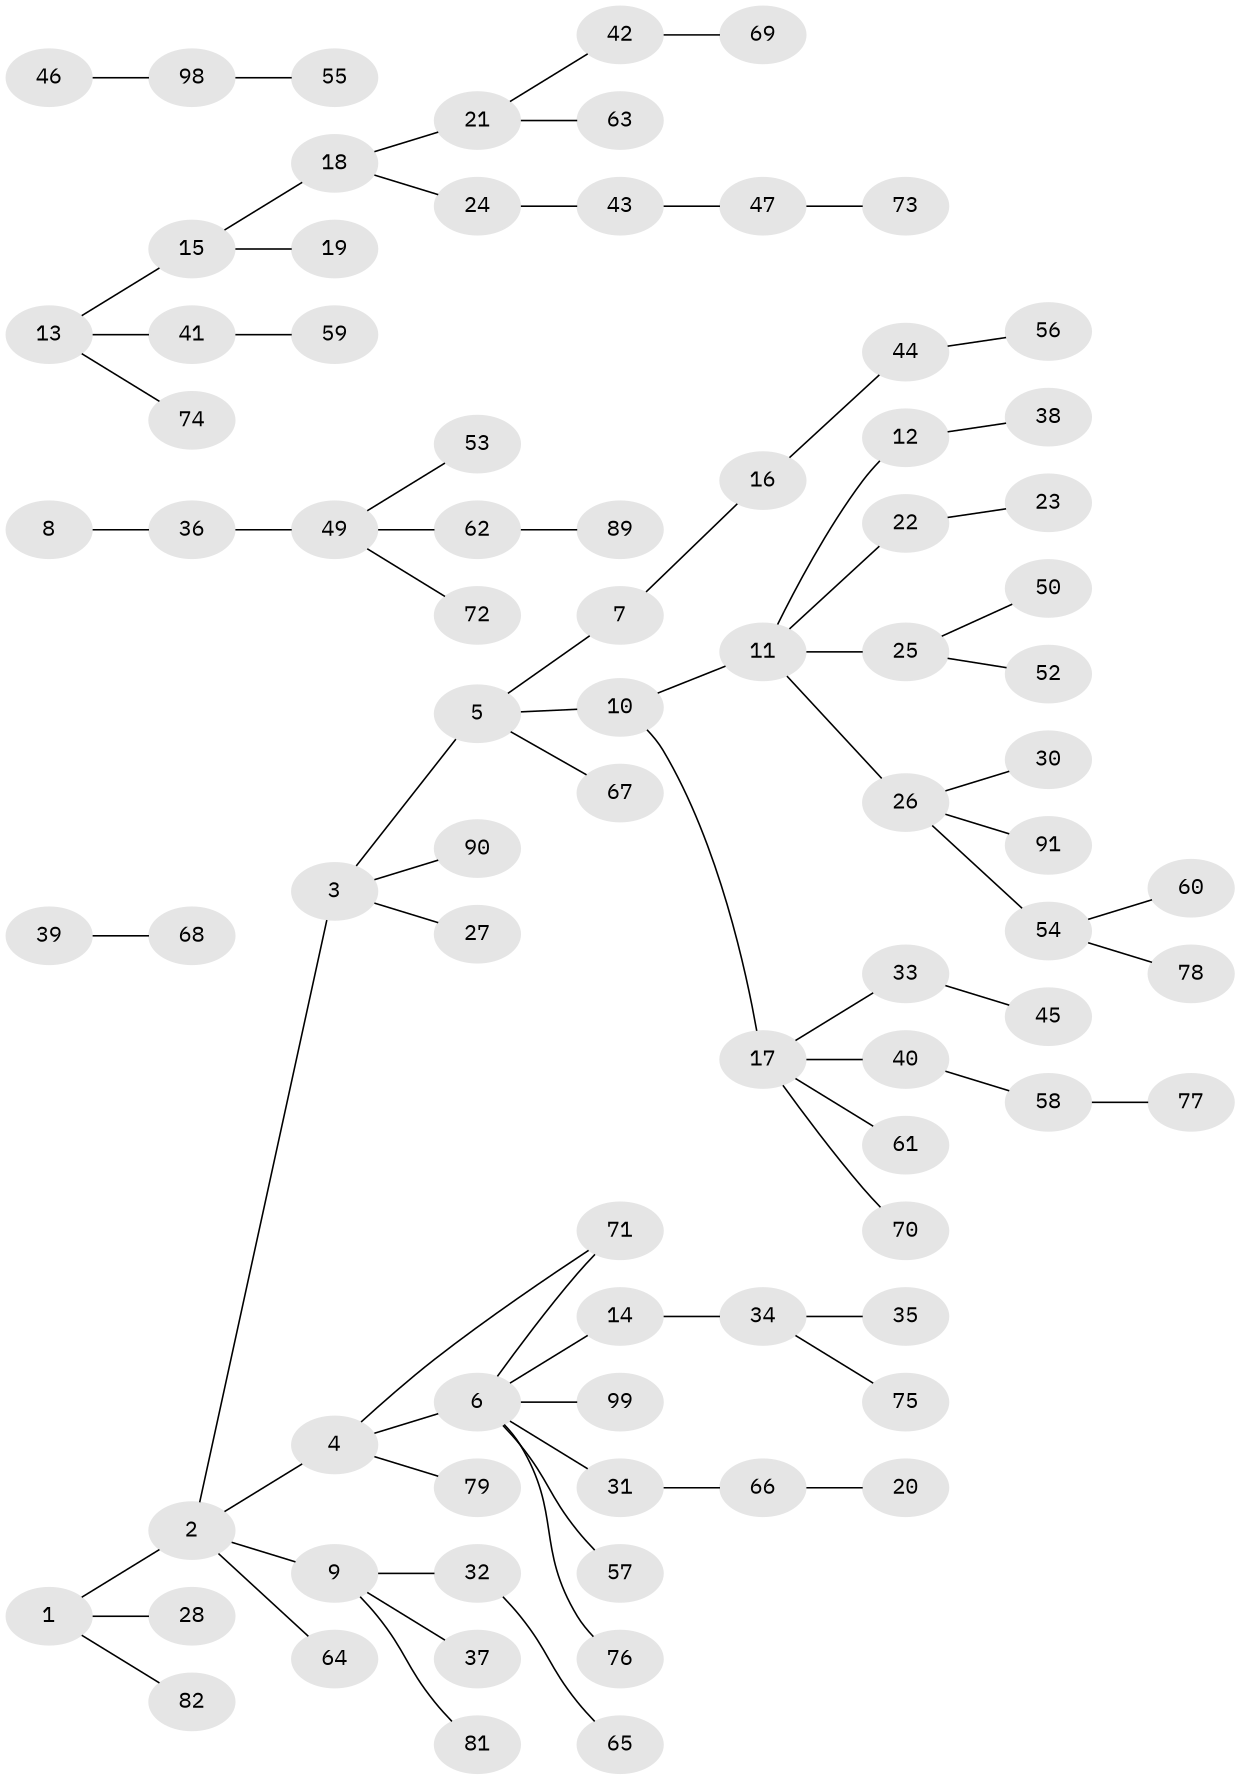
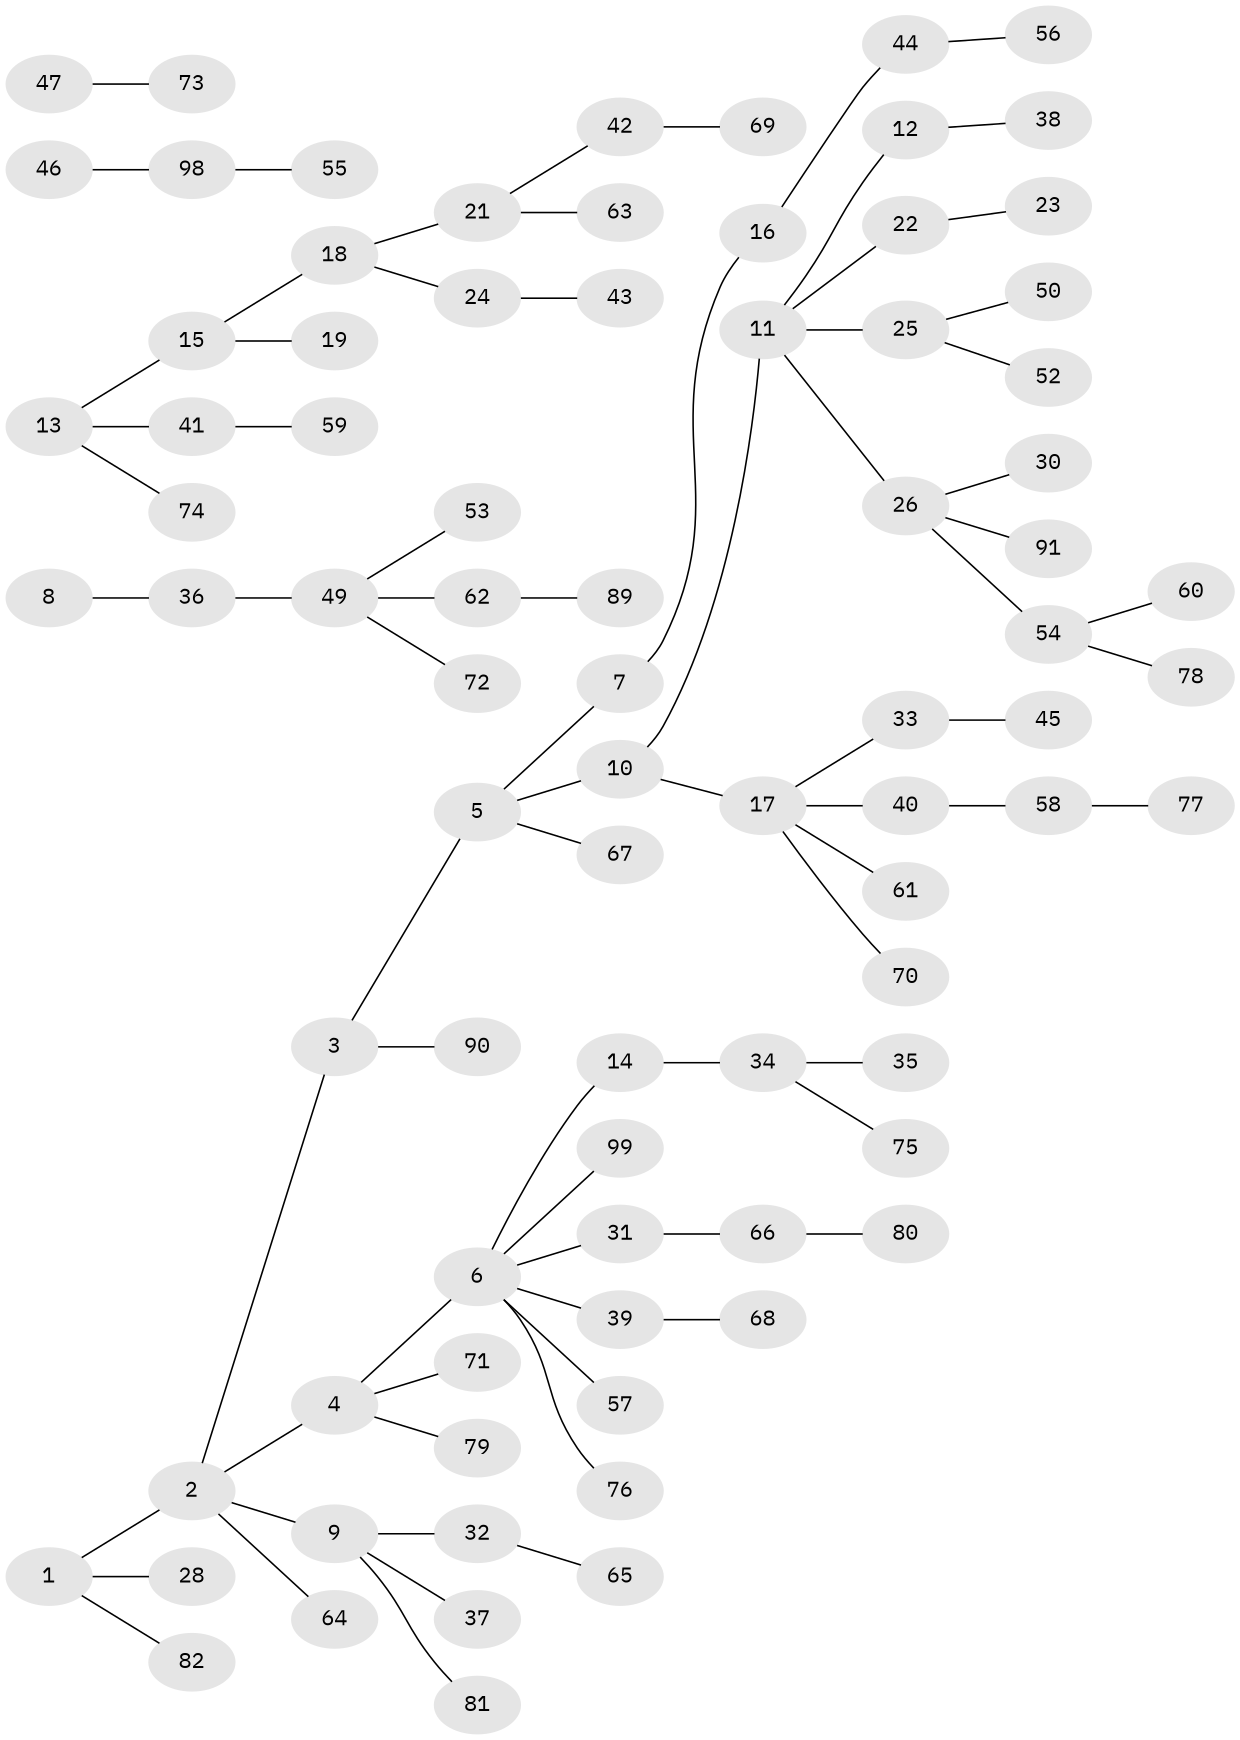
(692, 206) -> none
(477, 934) -> none
(544, 1314) -> (549, 1298)
(906, 1488) -> (906, 1234)
